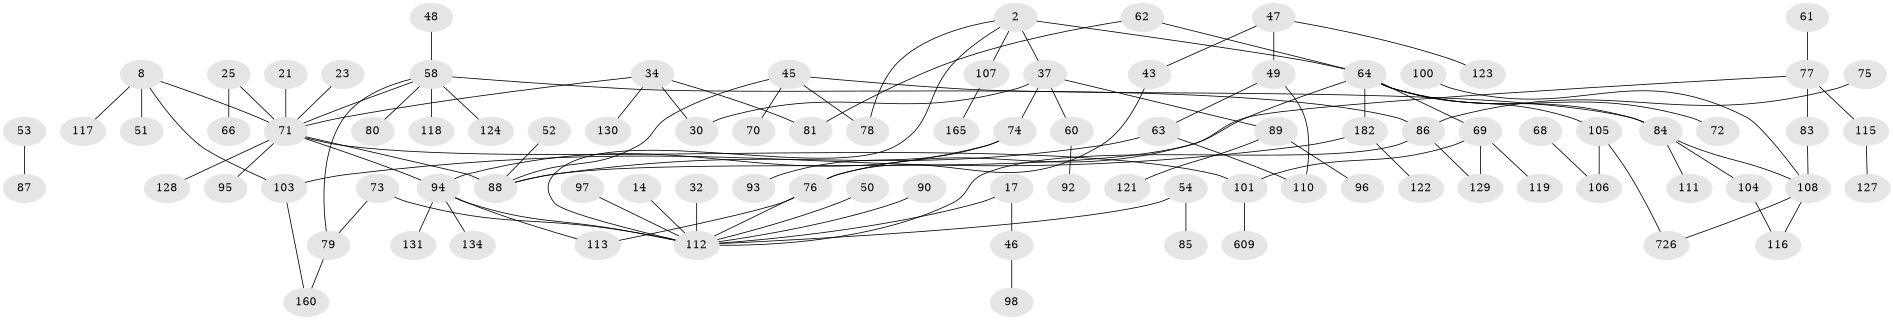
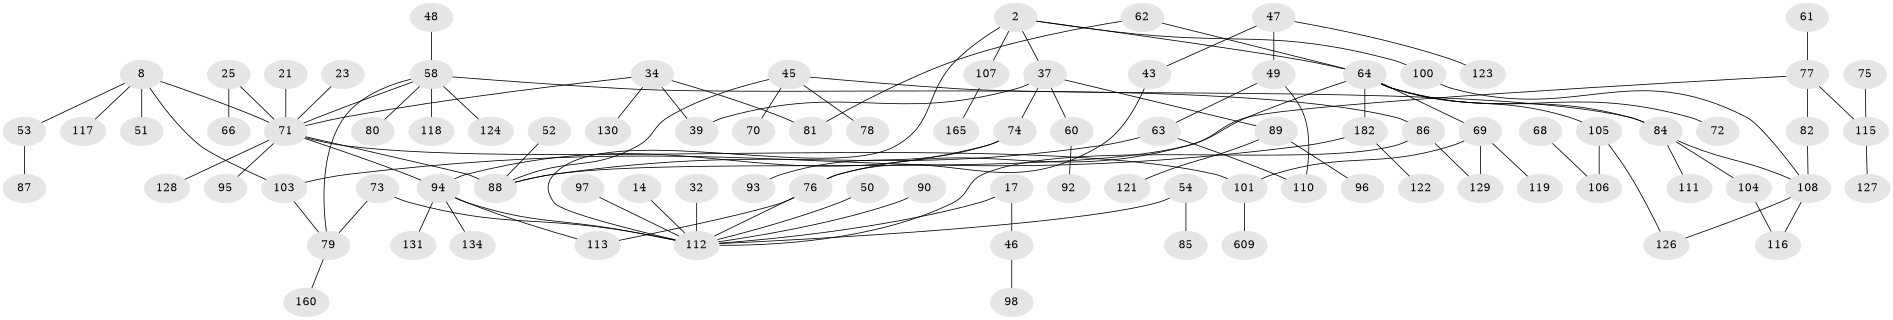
(916, 49) -> (1194, 38)
none -> (83, 103)
(1654, 103) -> (1866, 103)
(697, 131) -> (697, 131)
(1807, 131) -> (1807, 131)
(295, 245) -> (306, 217)
(1666, 245) -> (1666, 245)
